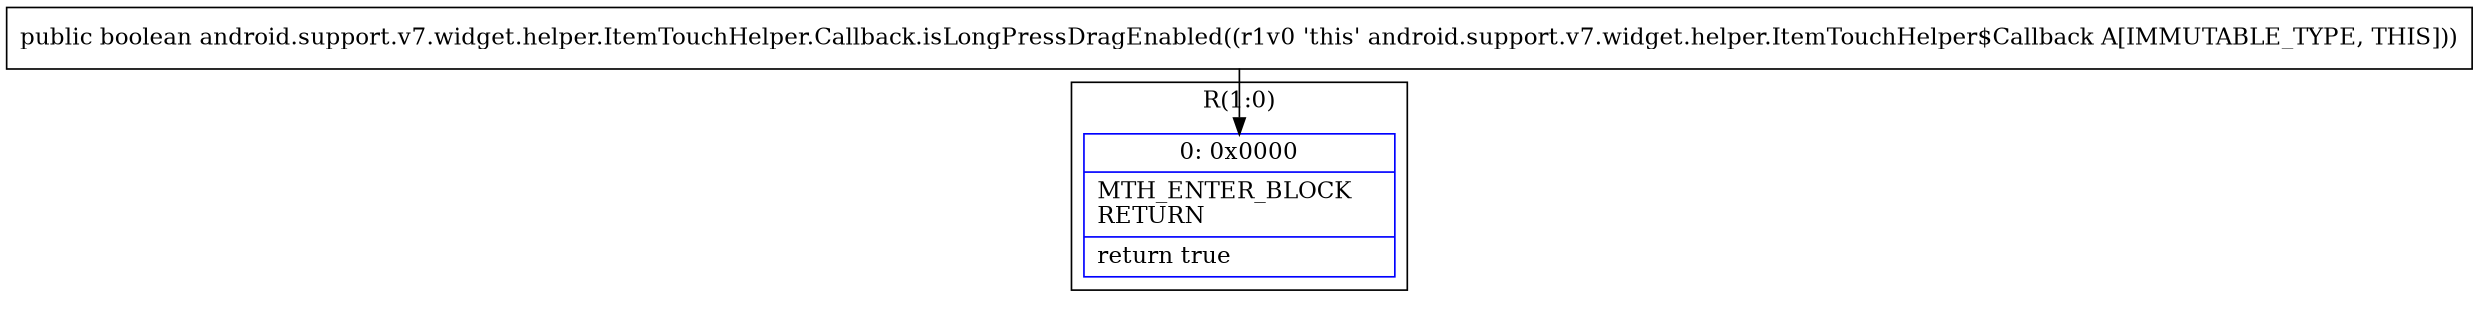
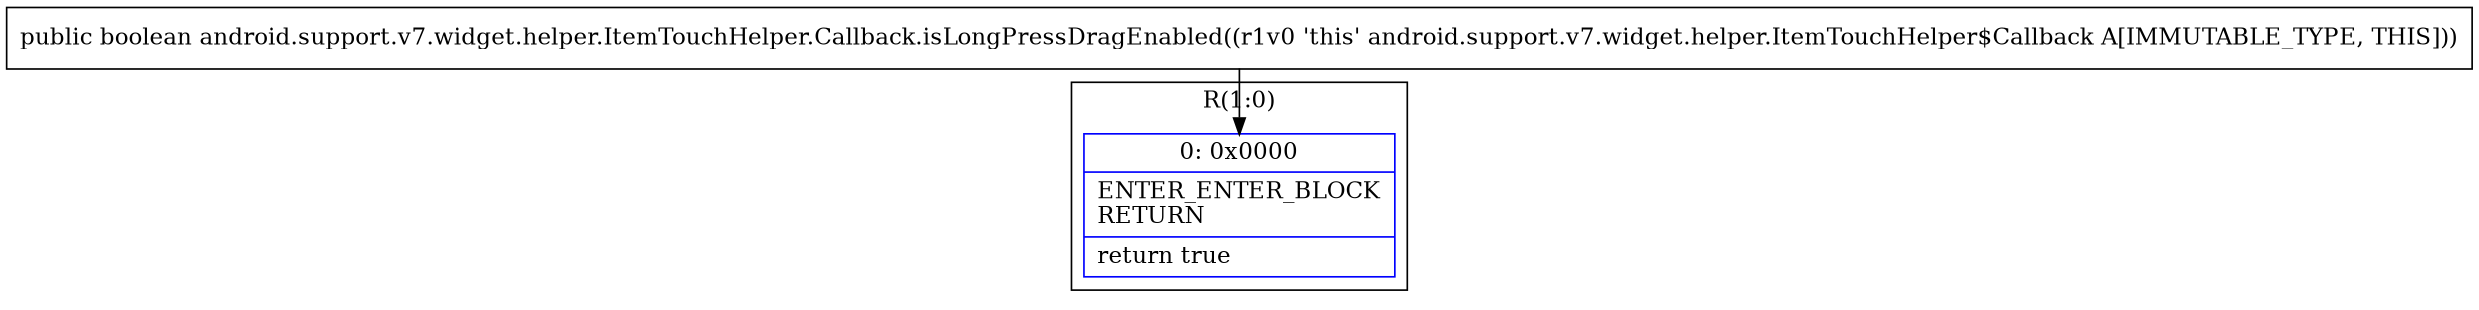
(1225, 191) -> (1239, 191)
